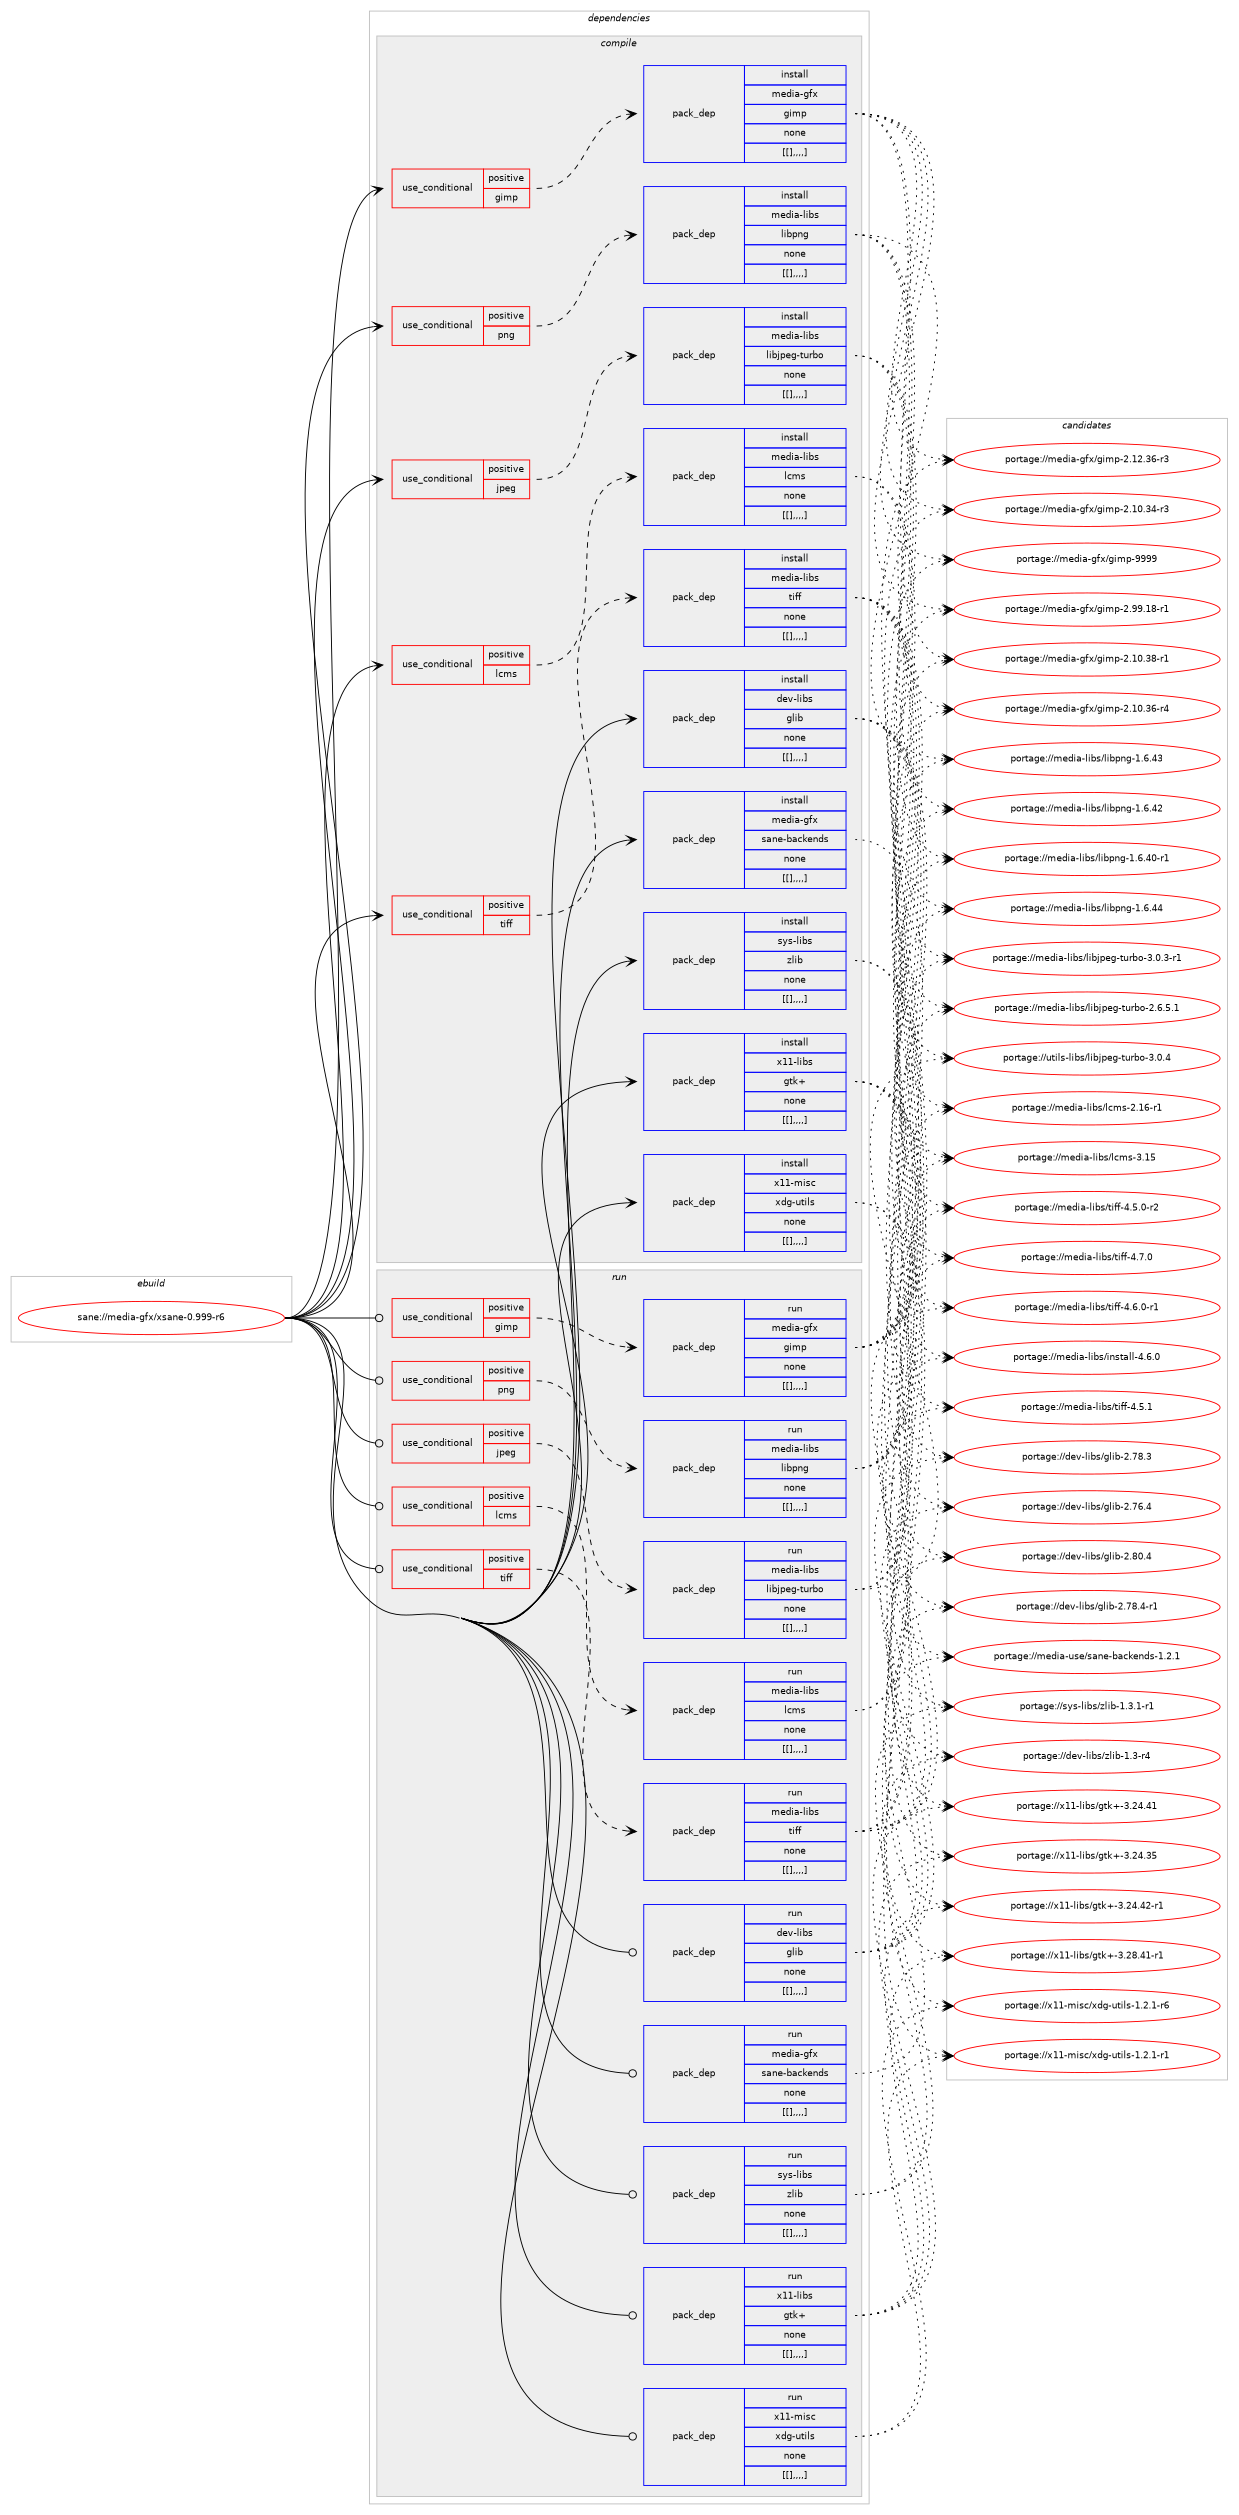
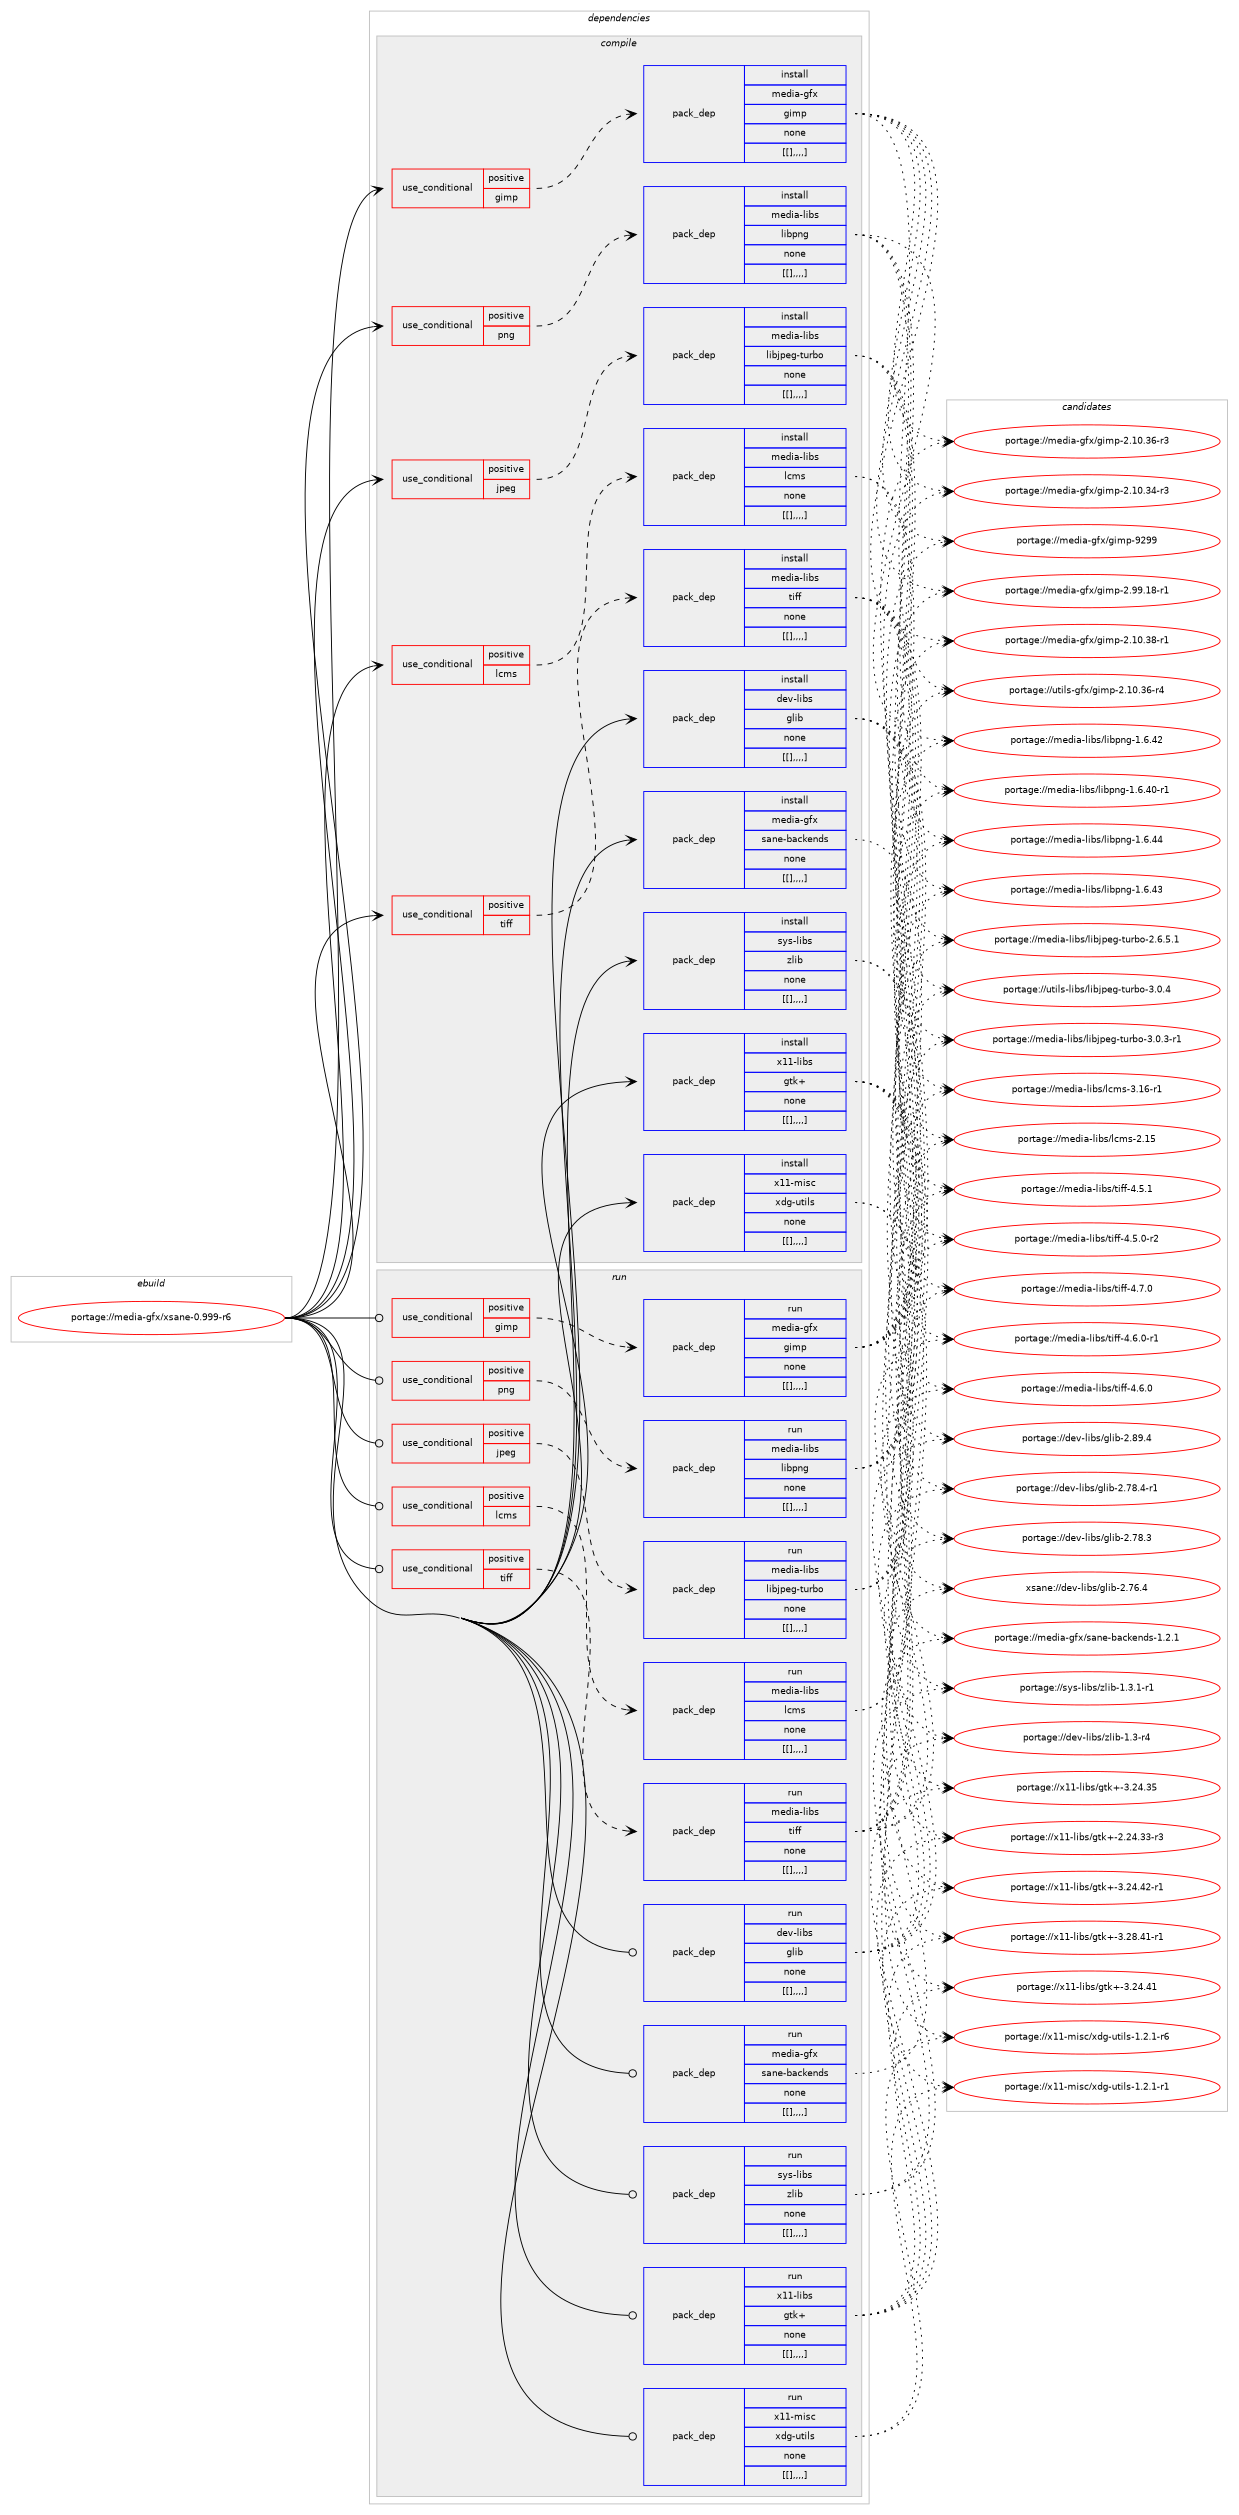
(1087, 460) -> (1087, 441)
(1087, 560) -> (1087, 541)
(1087, 709) -> (1087, 691)
(1087, 1108) -> (1087, 1090)
(1087, 1158) -> (1087, 1140)
(151, 1318) -> (151, 1318)
(1087, 1358) -> (1087, 1389)
(1087, 1507) -> (1087, 1589)
(1087, 1557) -> (1087, 1439)
(1087, 1657) -> (1087, 1638)
none -> (1087, 1838)
